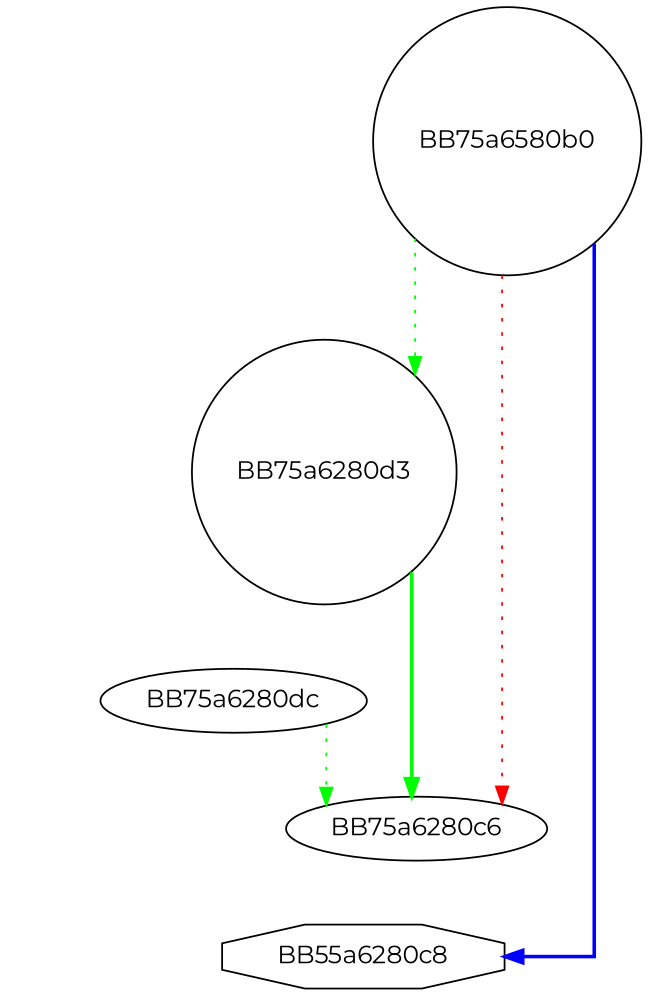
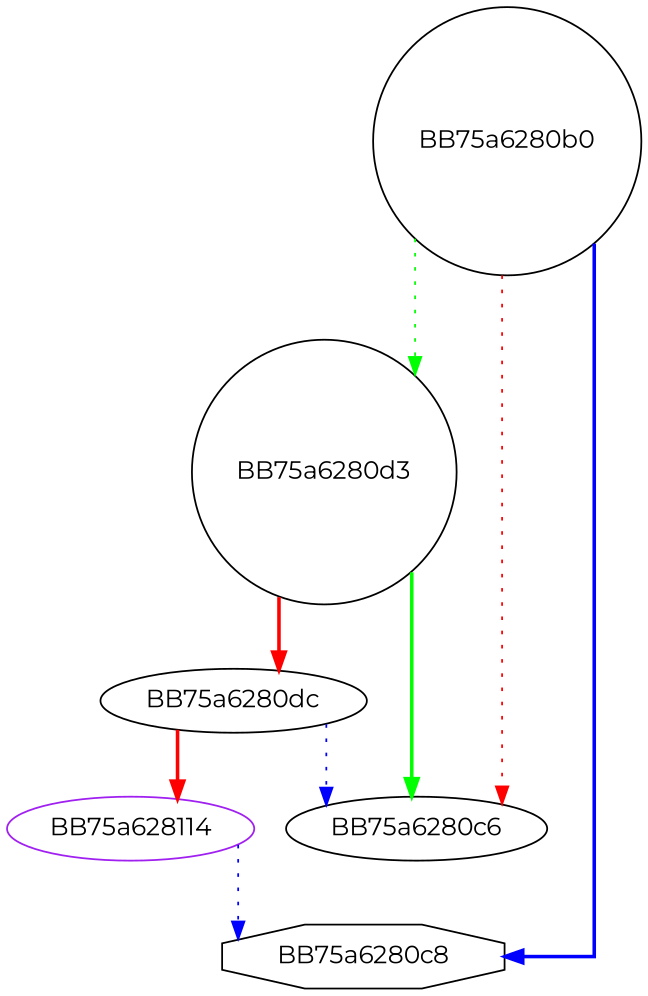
(507, 141) -> (507, 141)
none -> (279, 625)
(326, 756) -> (326, 756)
none -> (131, 829)
(363, 957) -> (363, 957)
